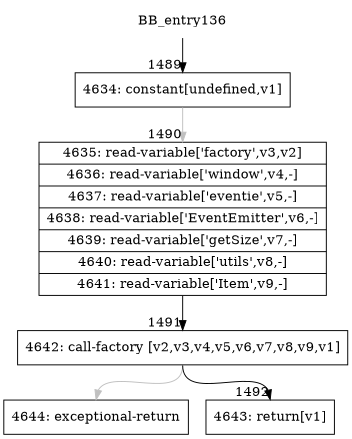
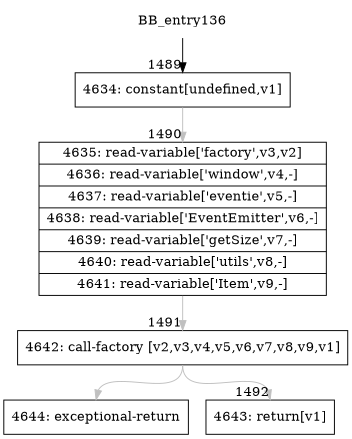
(183, 308) -> (183, 308)
(222, 383) -> (222, 383)
